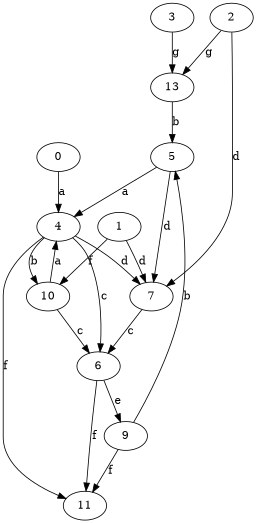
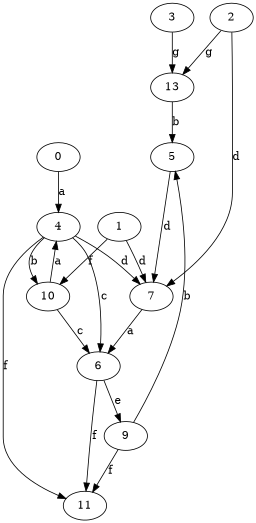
(119, 190) -> none
(131, 331) -> (131, 331)
